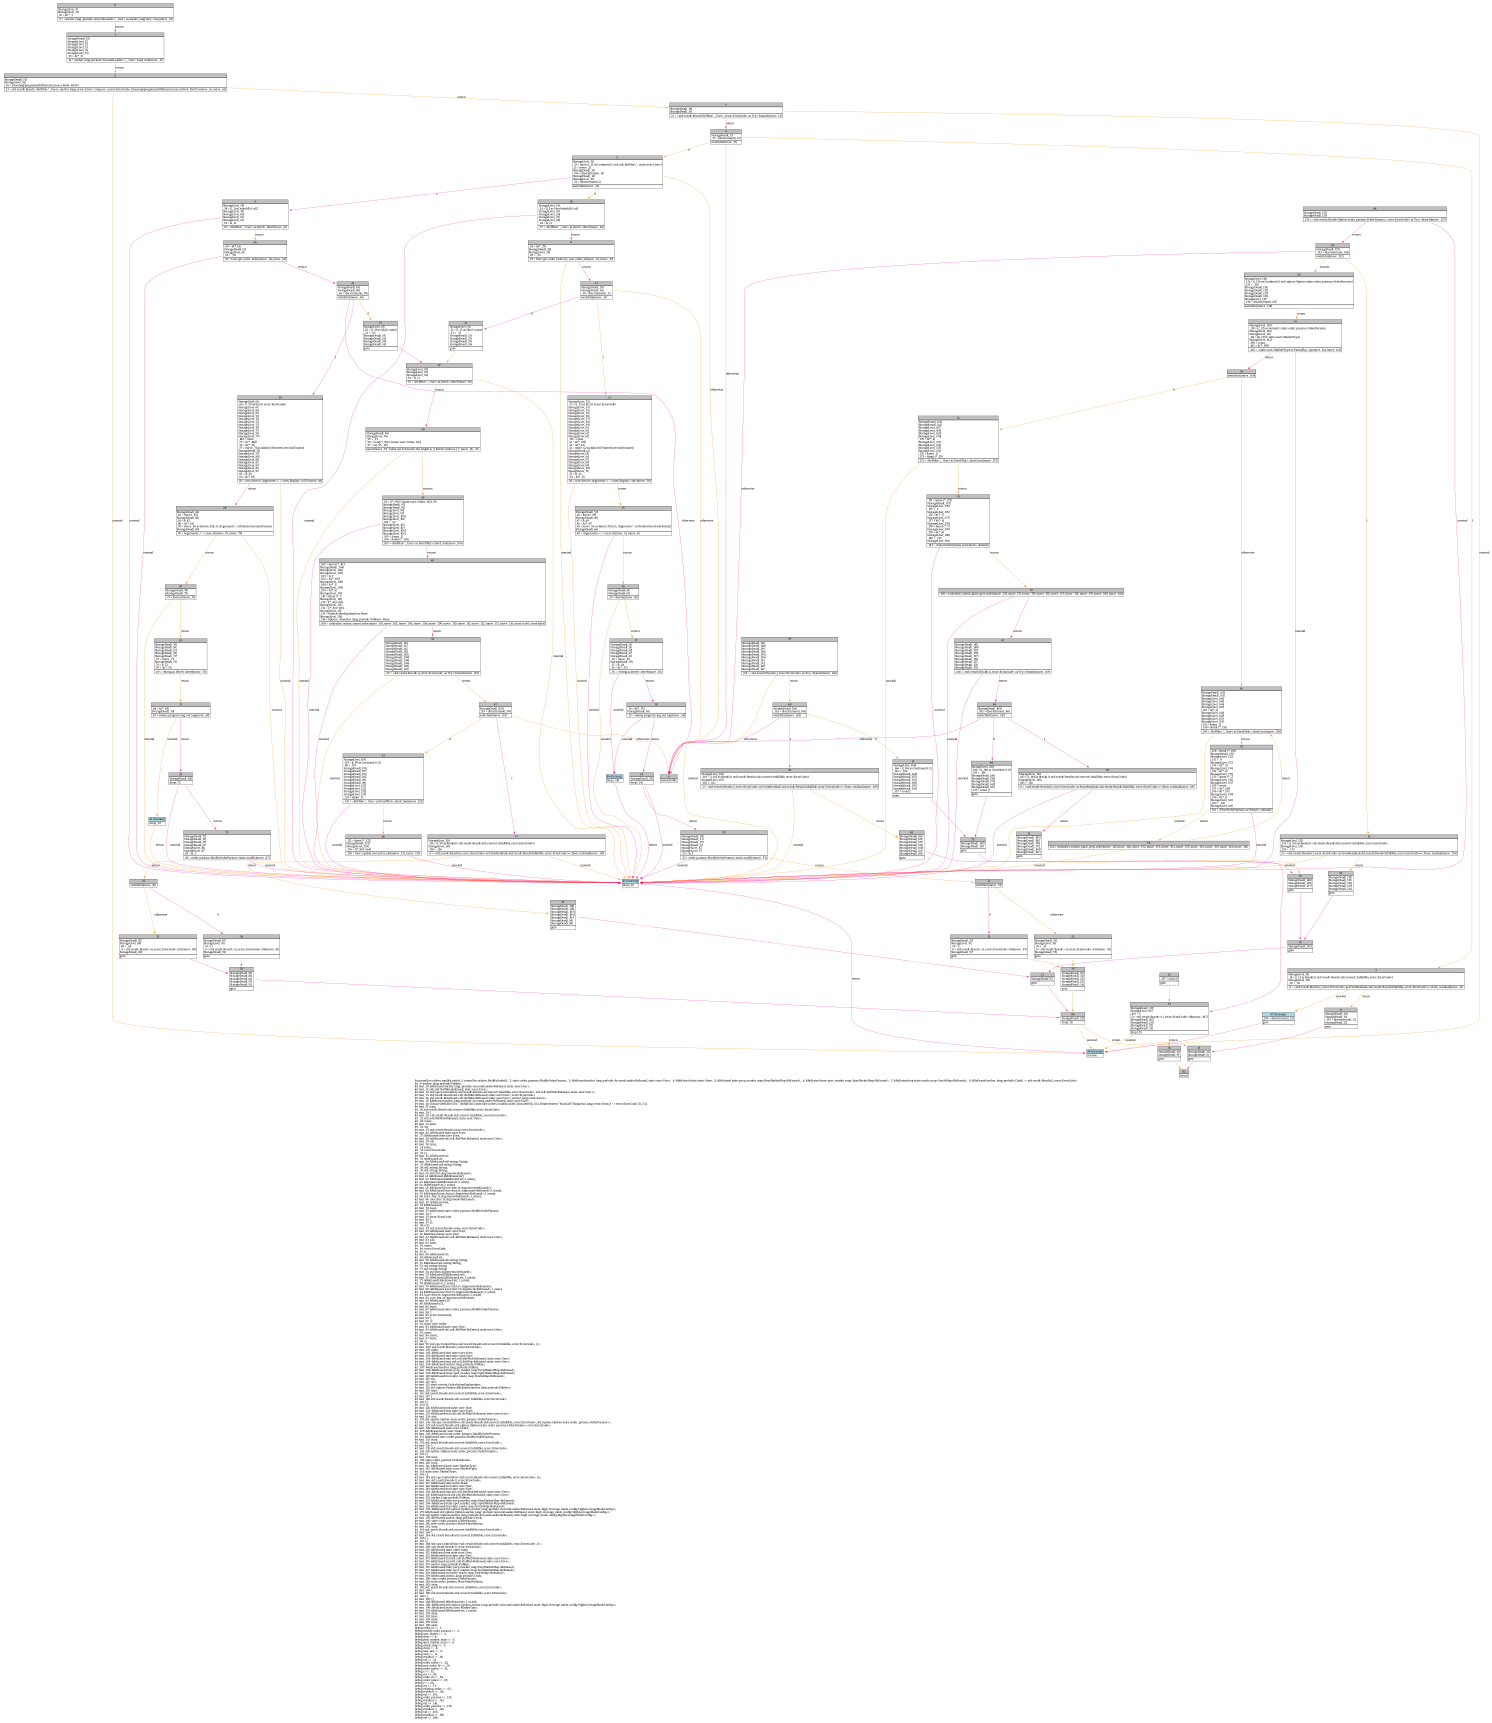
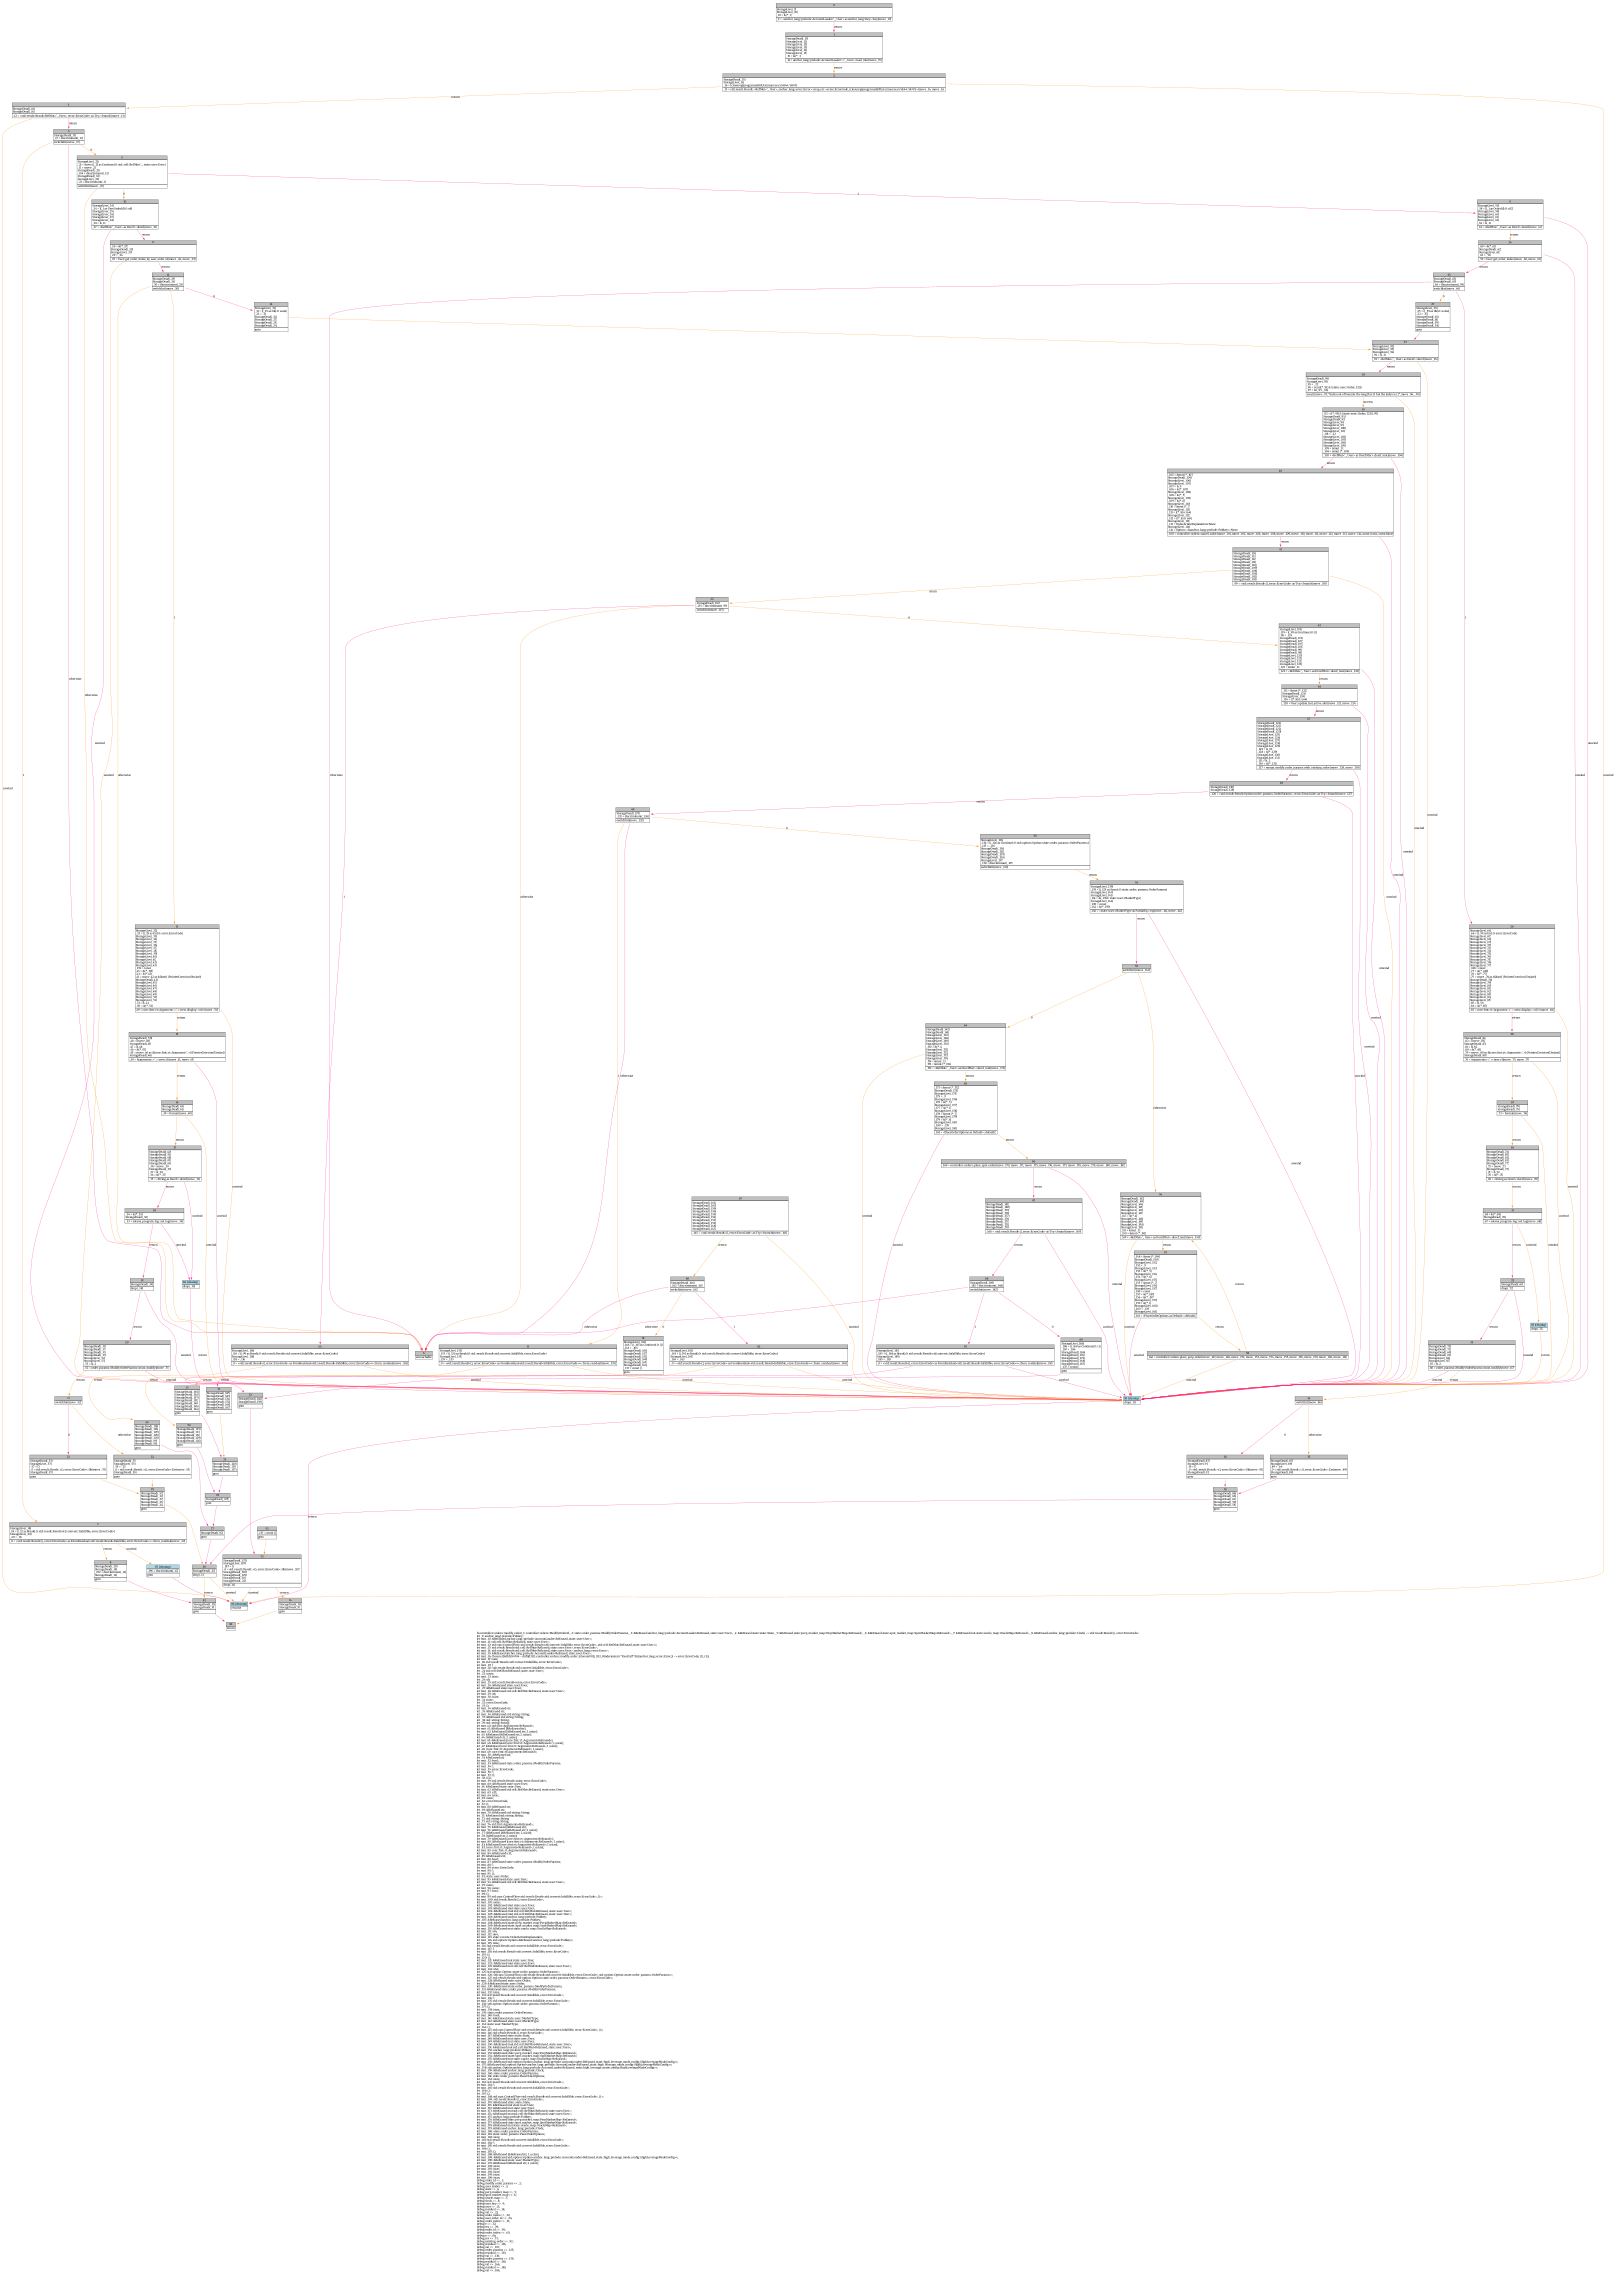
(1325, 267) -> (787, 828)
none -> (1309, 743)
